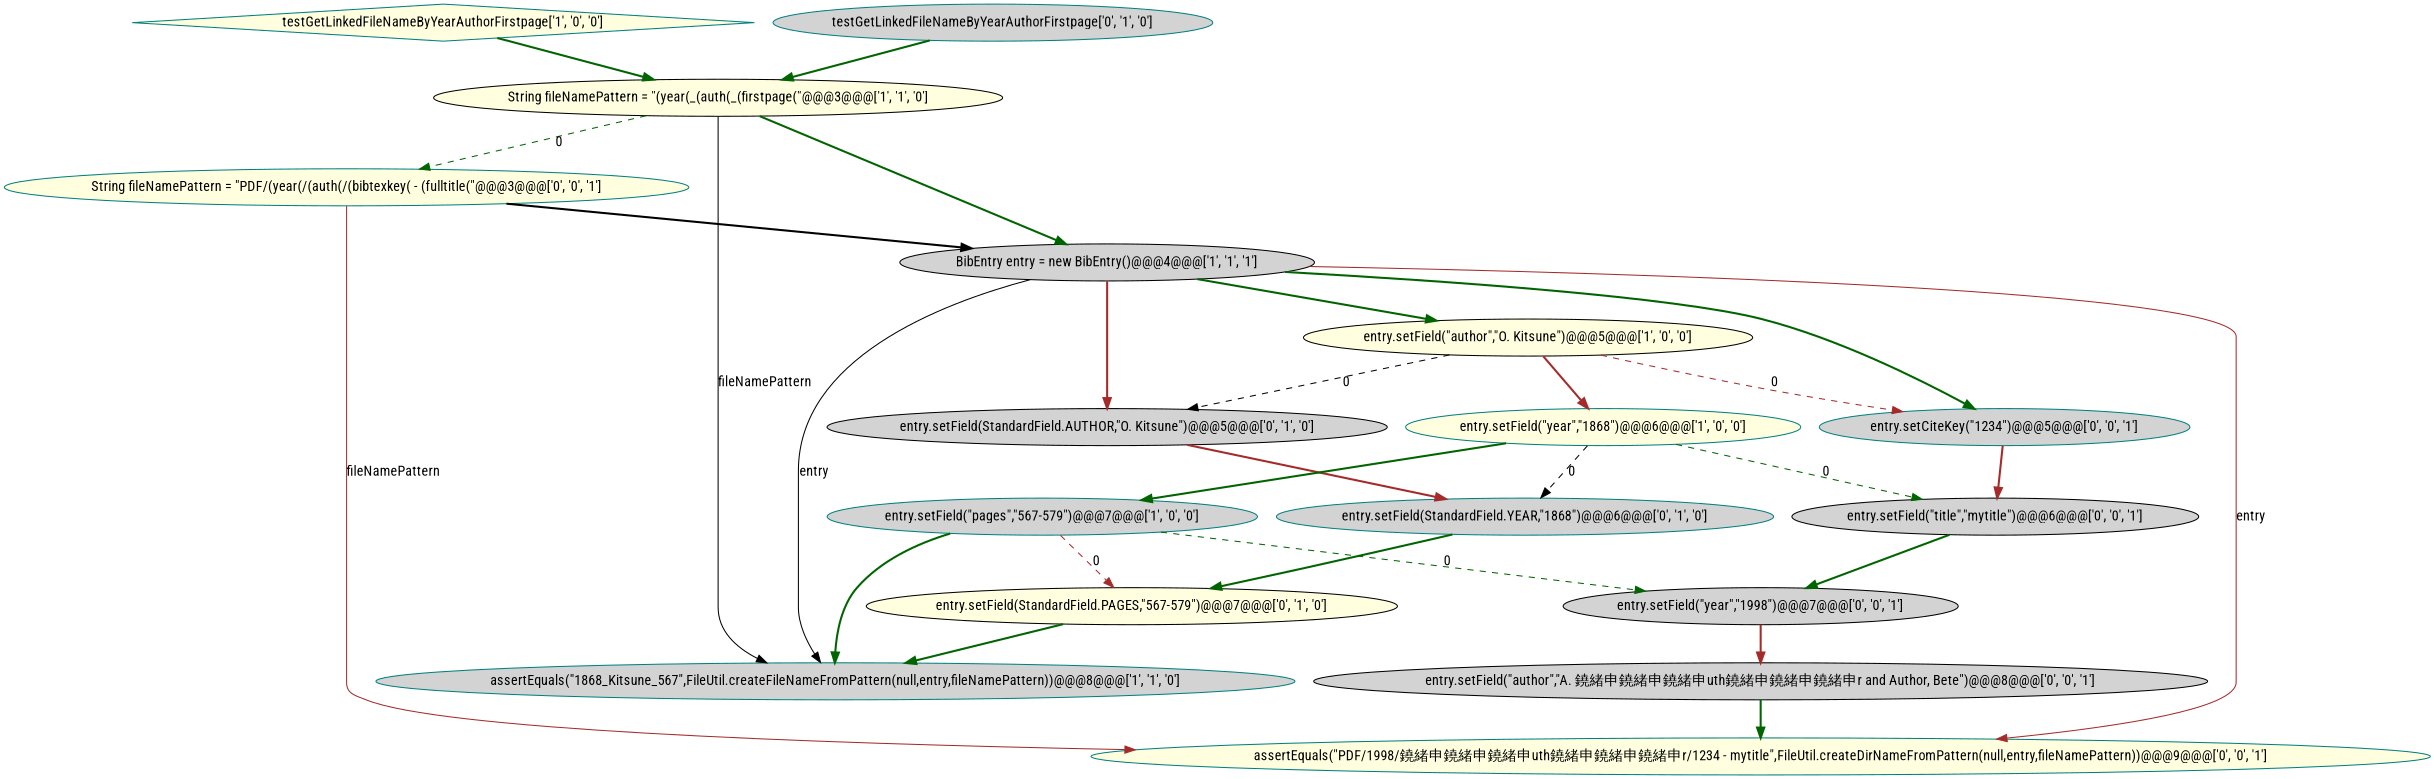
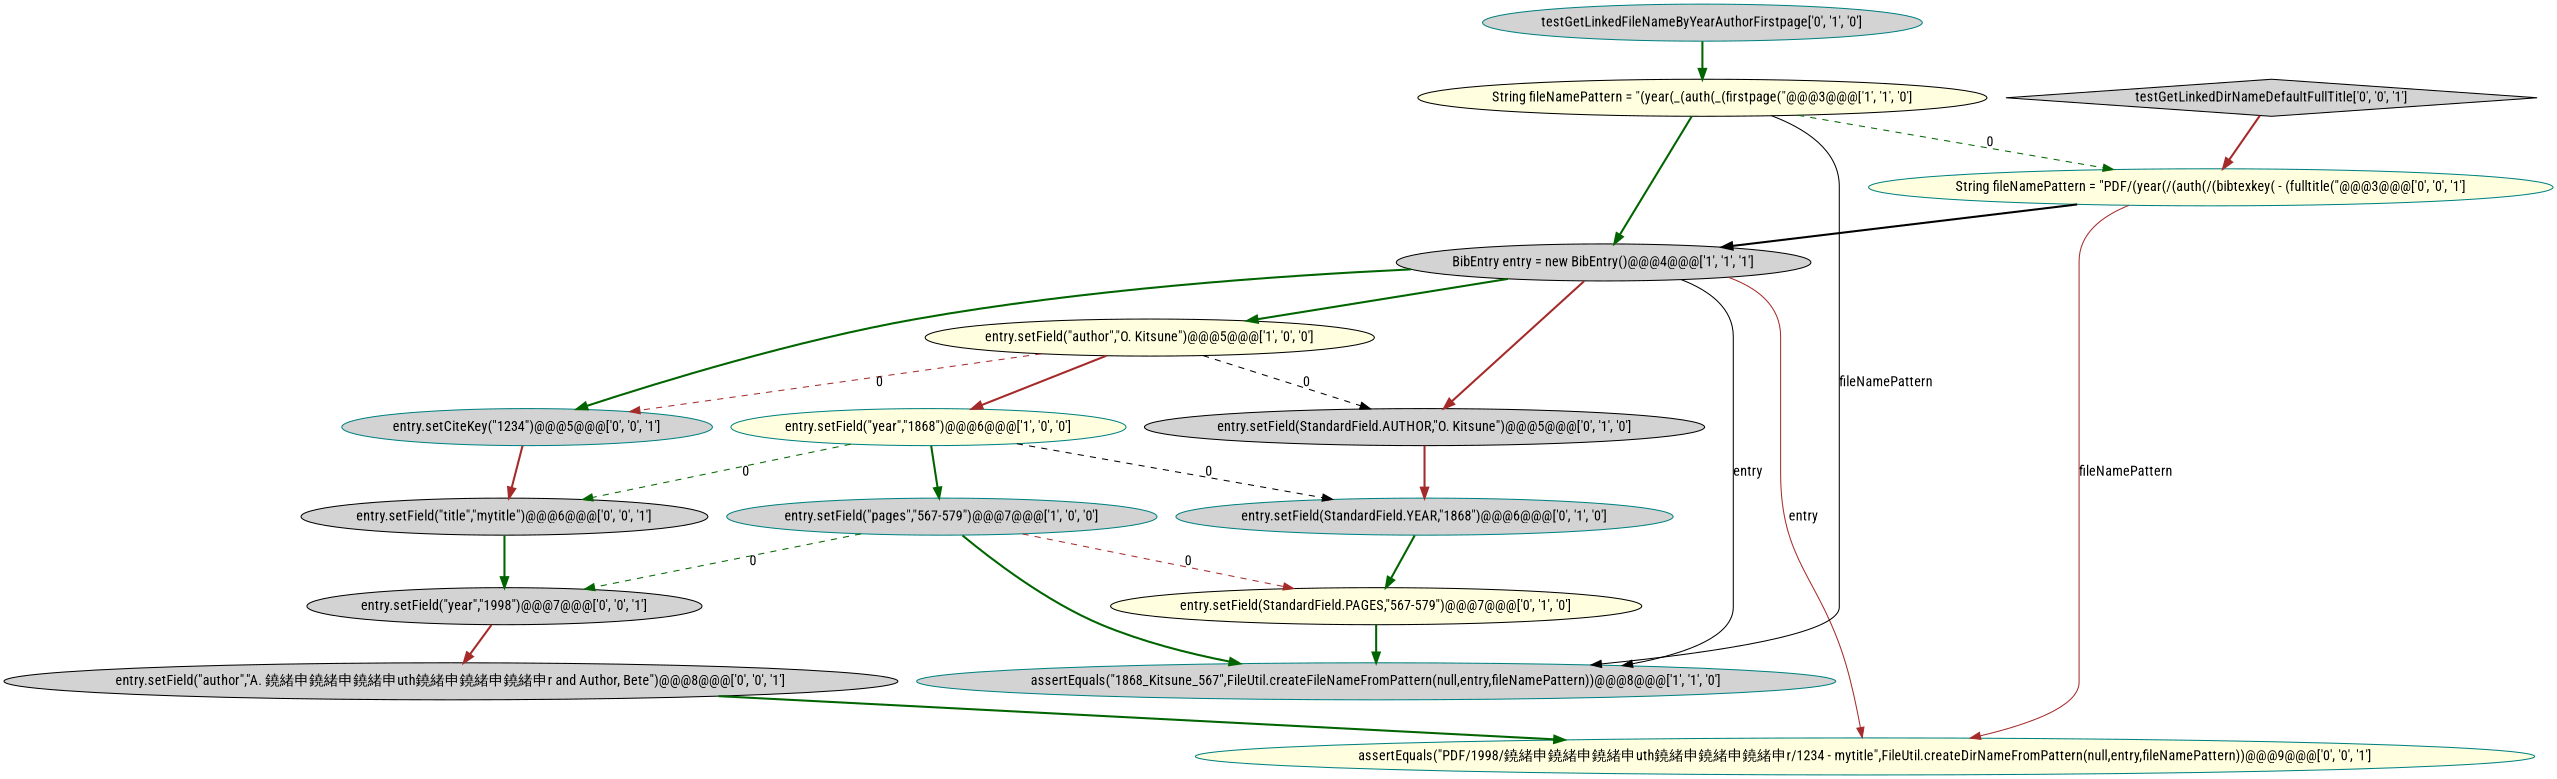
(443, 23) -> none
none -> (2272, 98)
